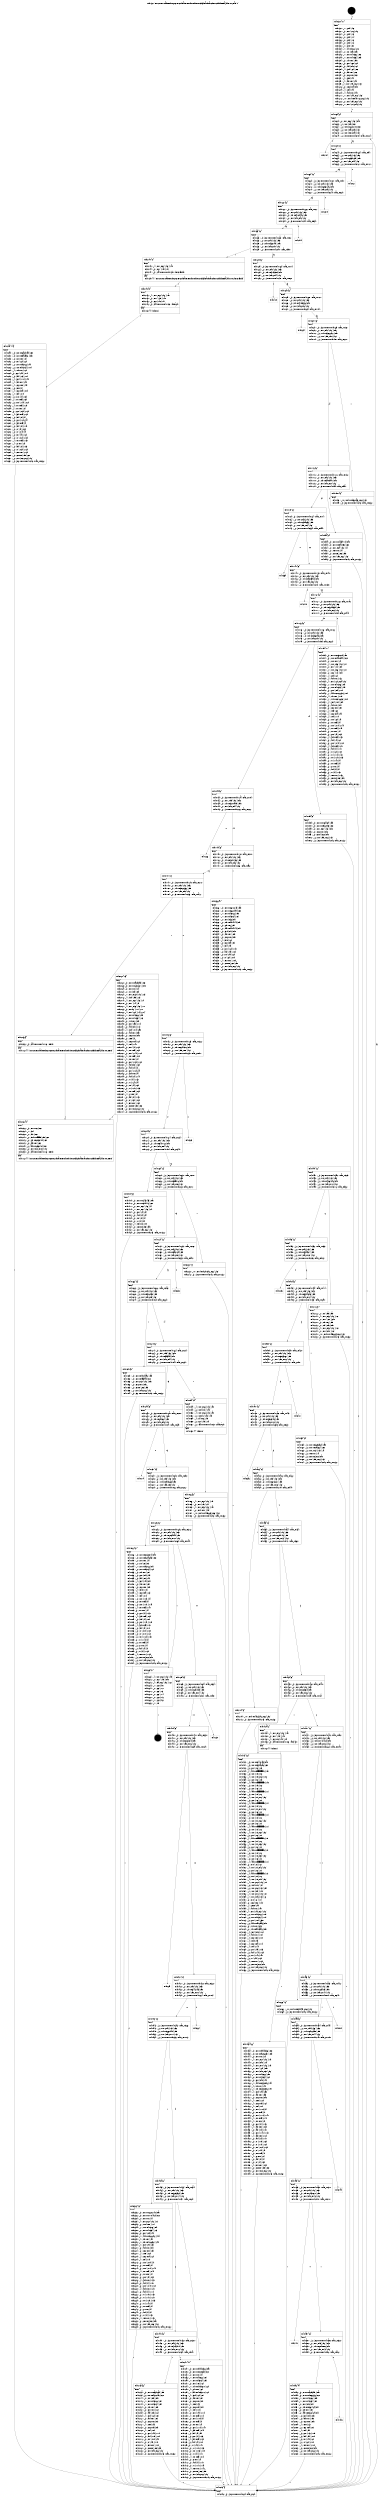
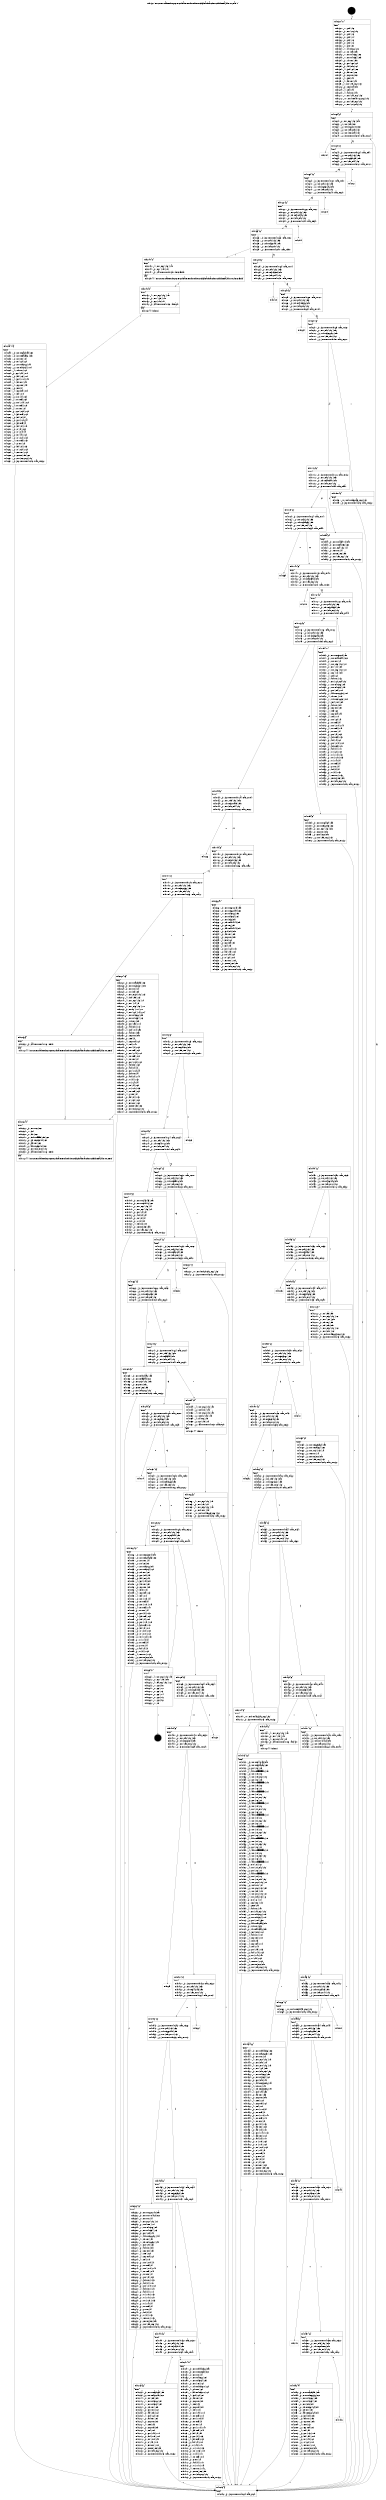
(295, 1322) -> none
